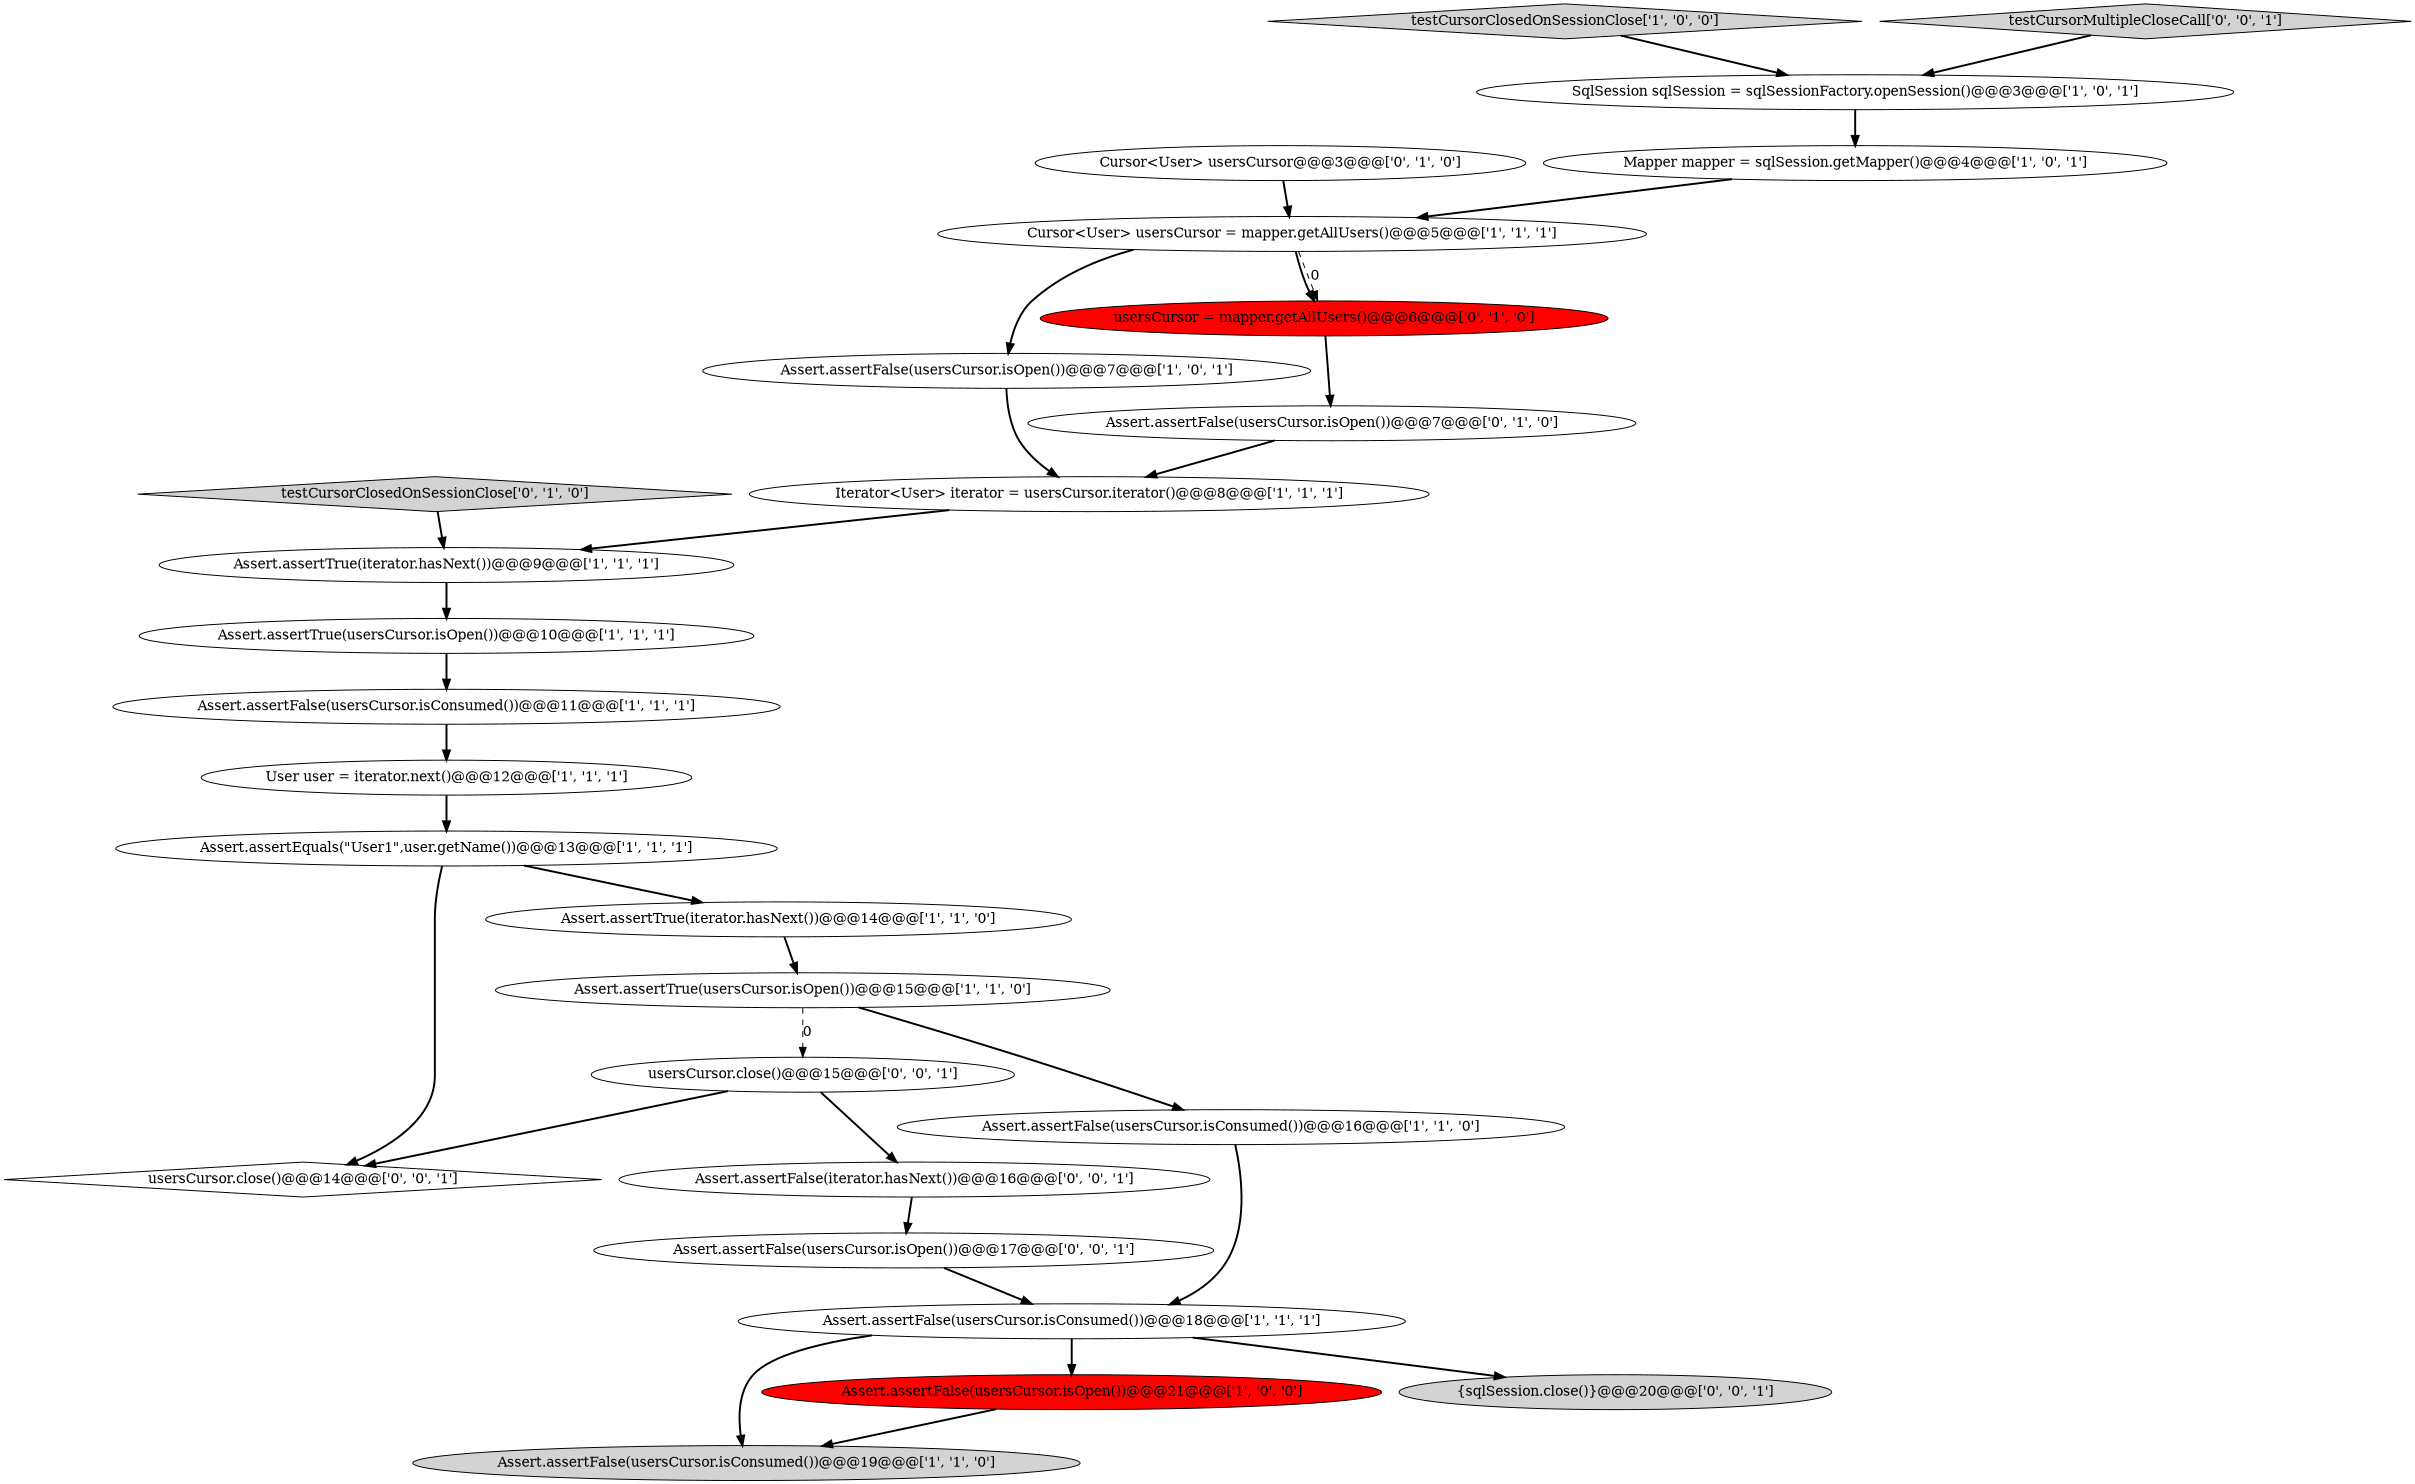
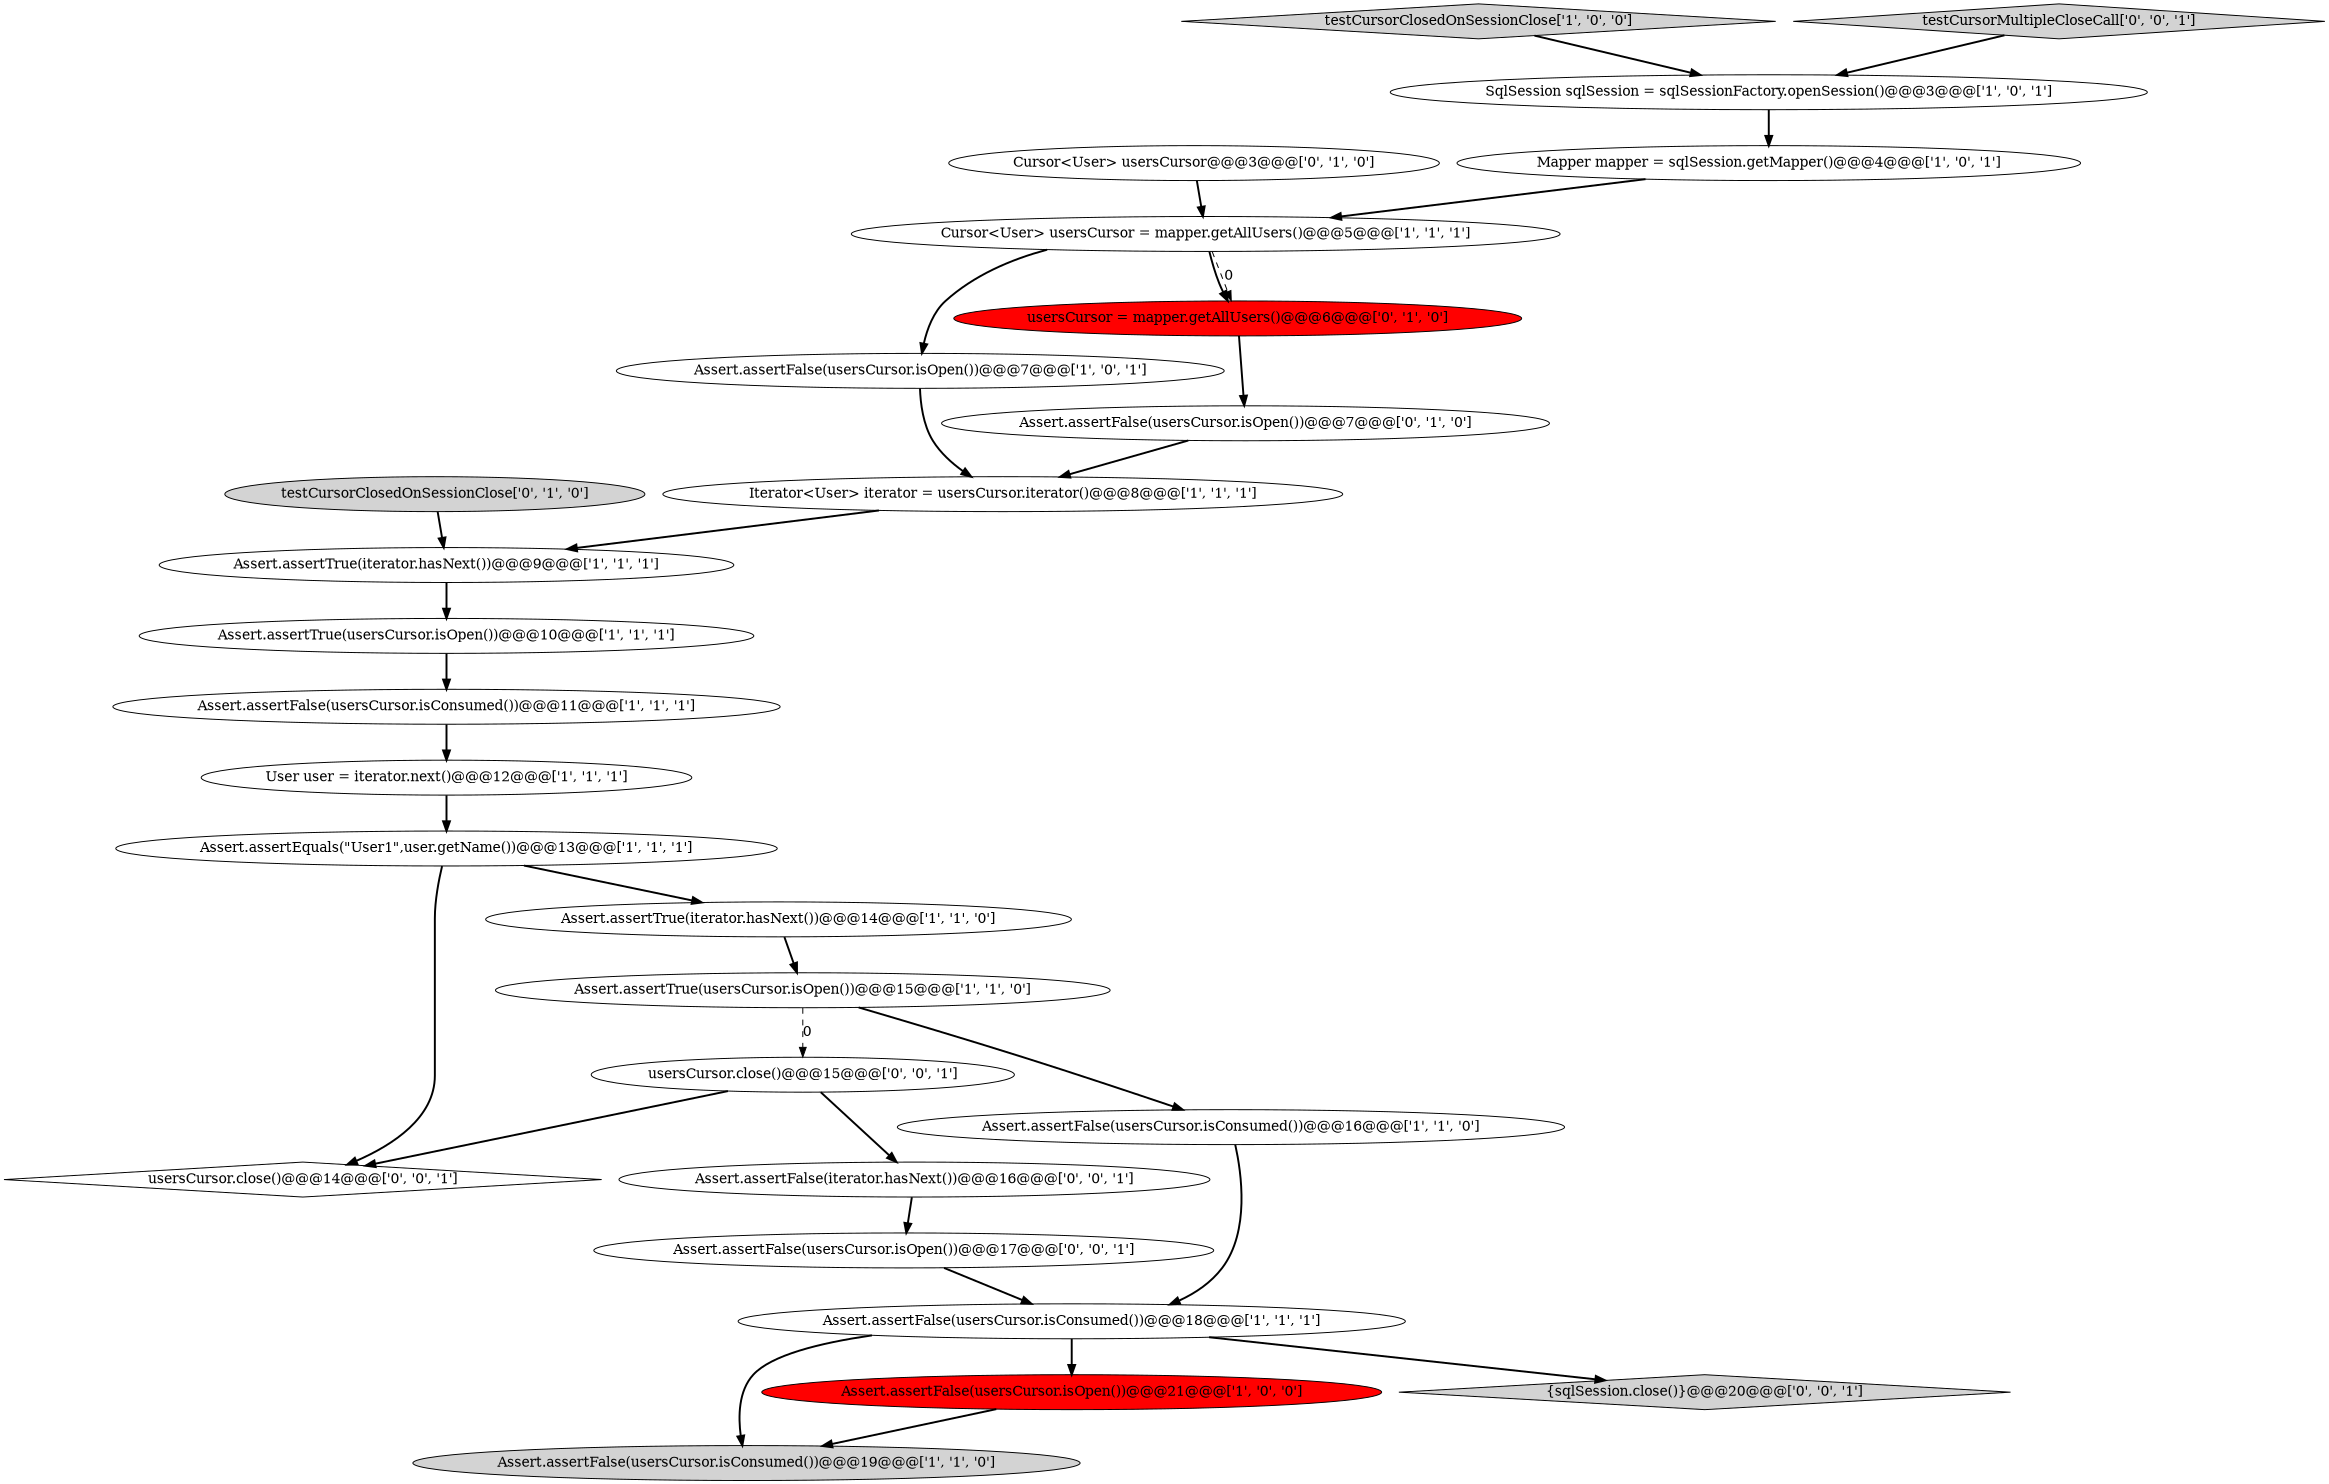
(435, 494) -> (435, 494)
(1615, 1392) -> (1705, 1392)
